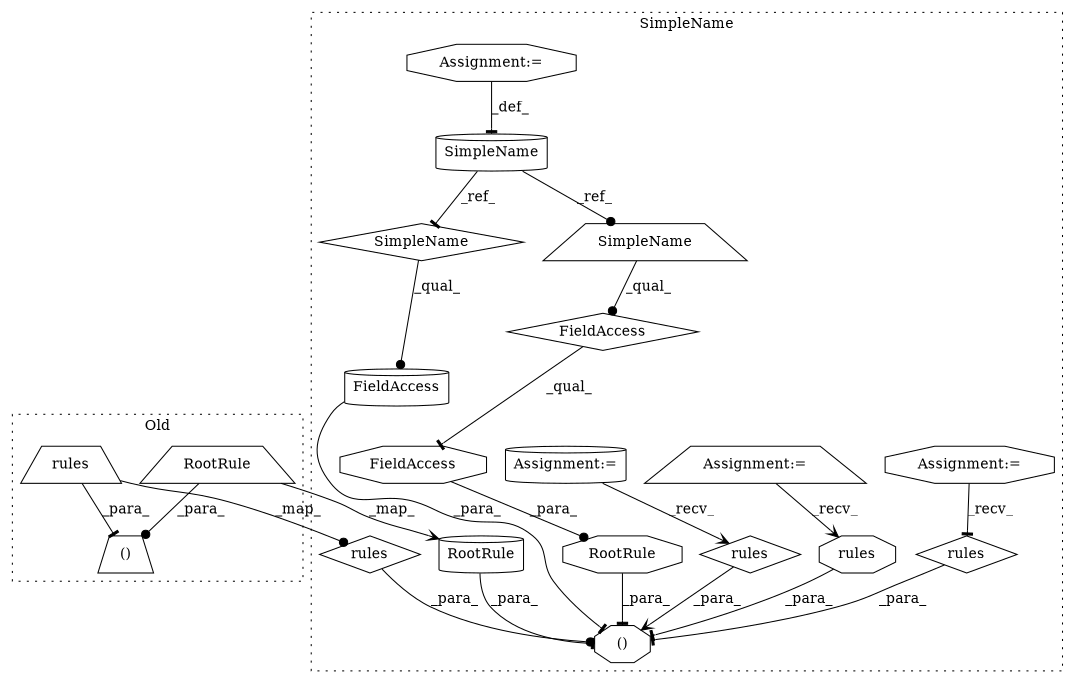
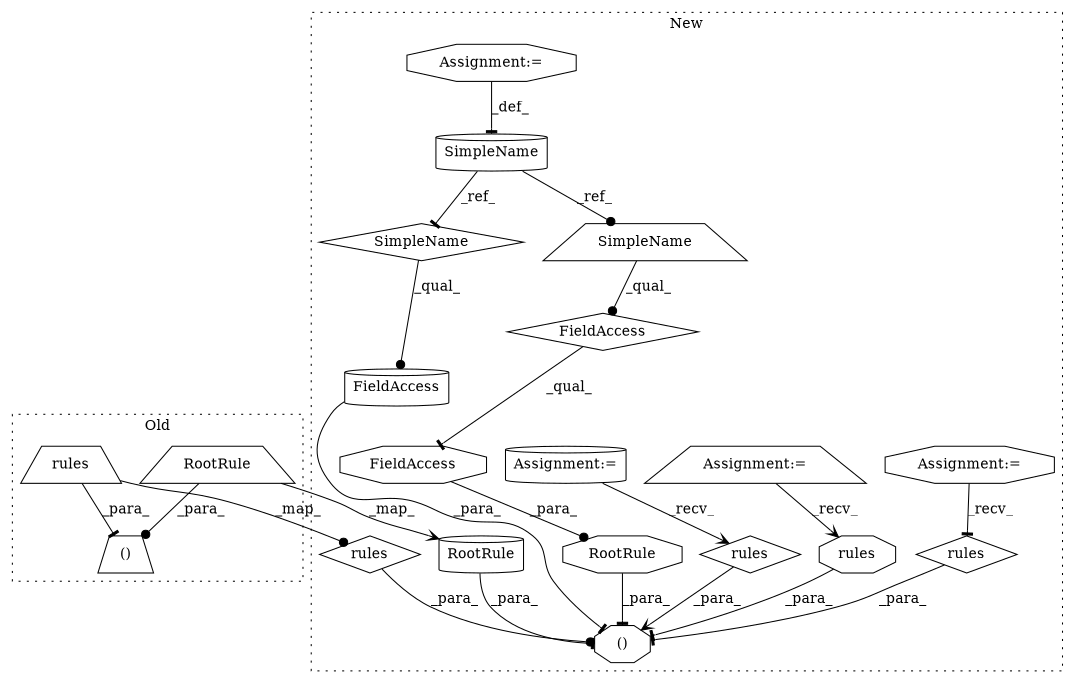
(687, 24) -> (687, 24)
